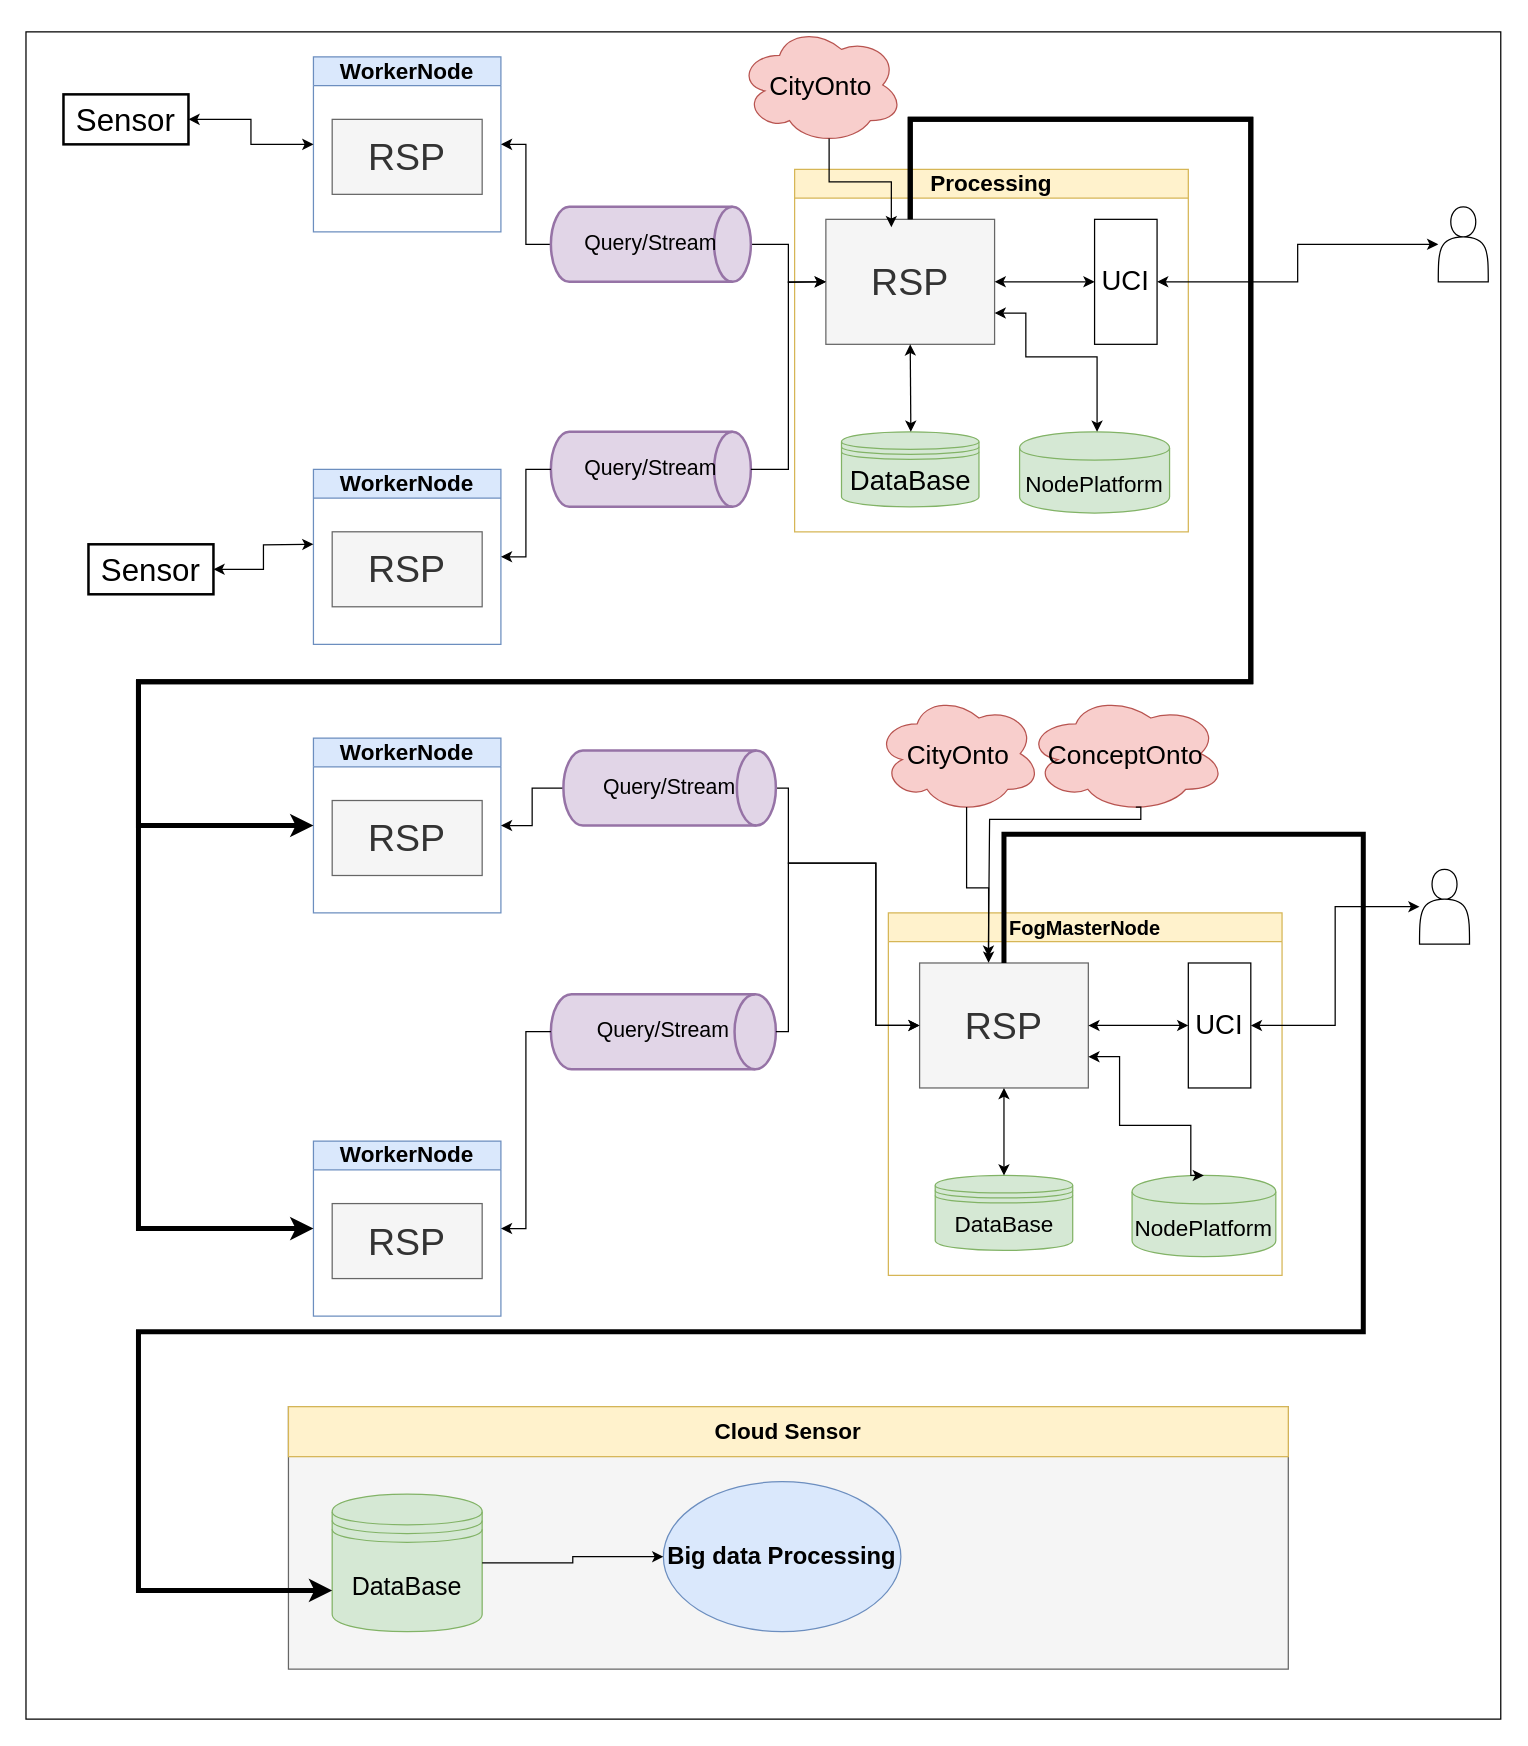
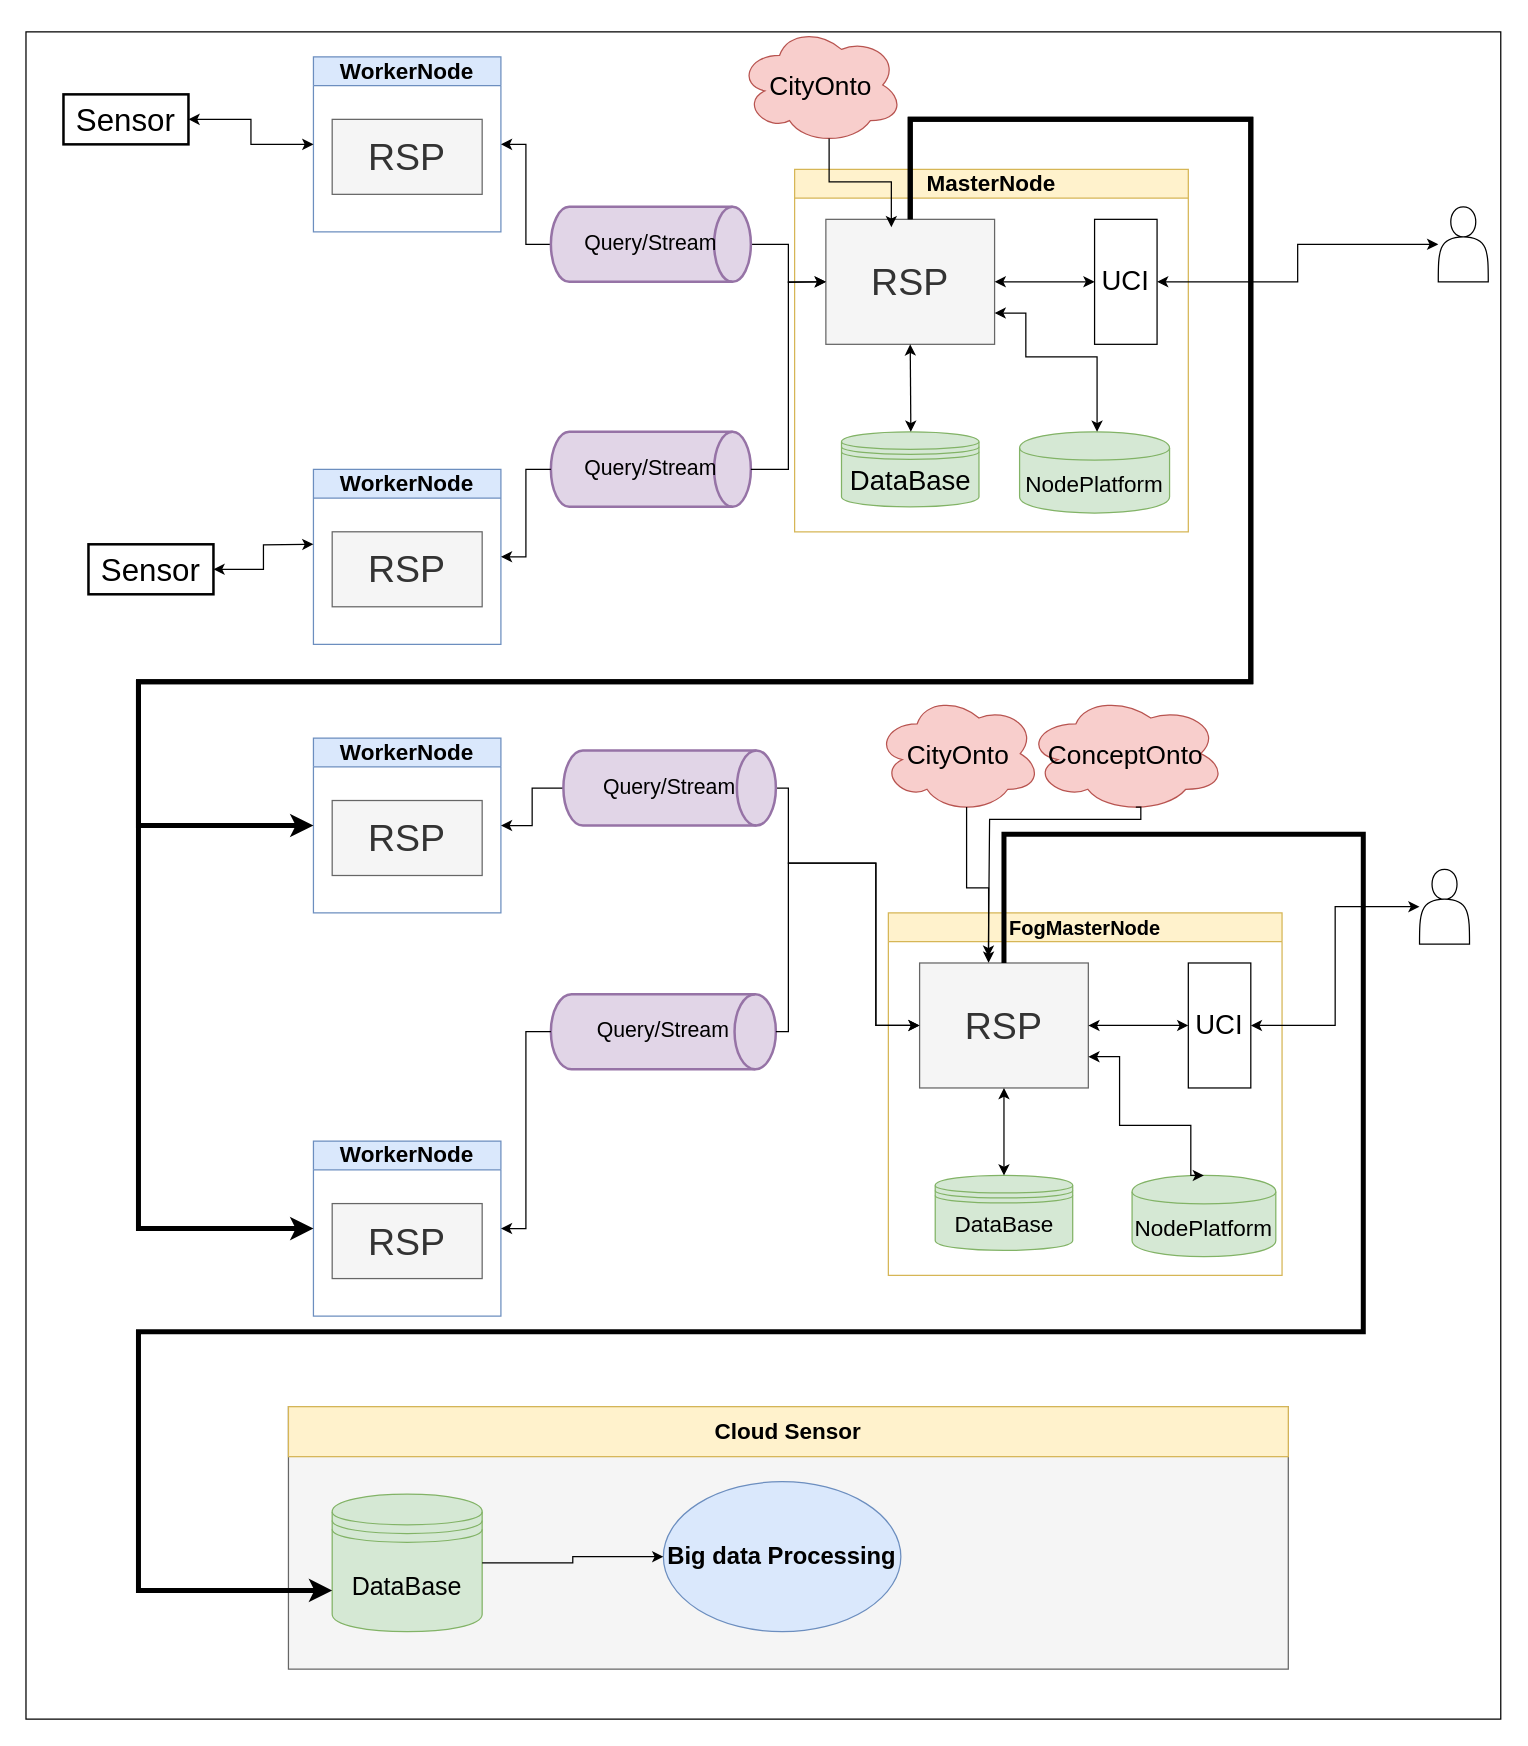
(991, 184) -> (991, 184)
